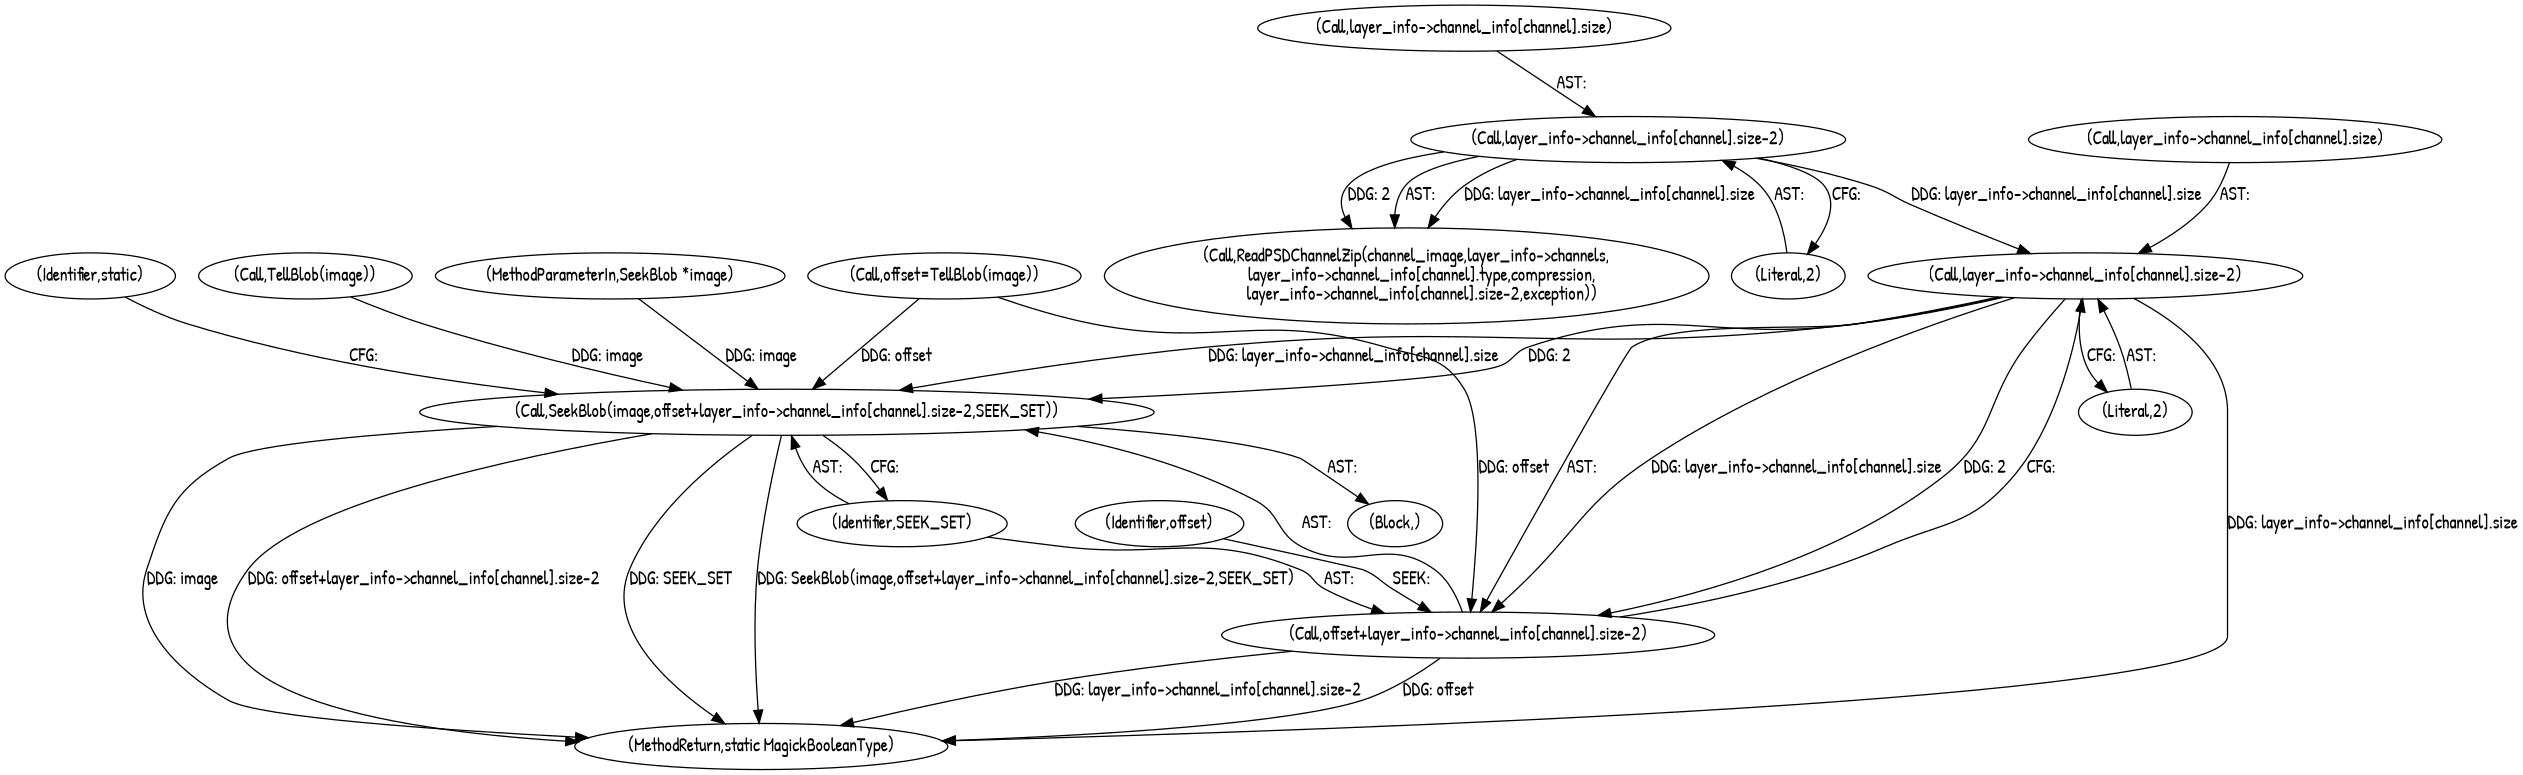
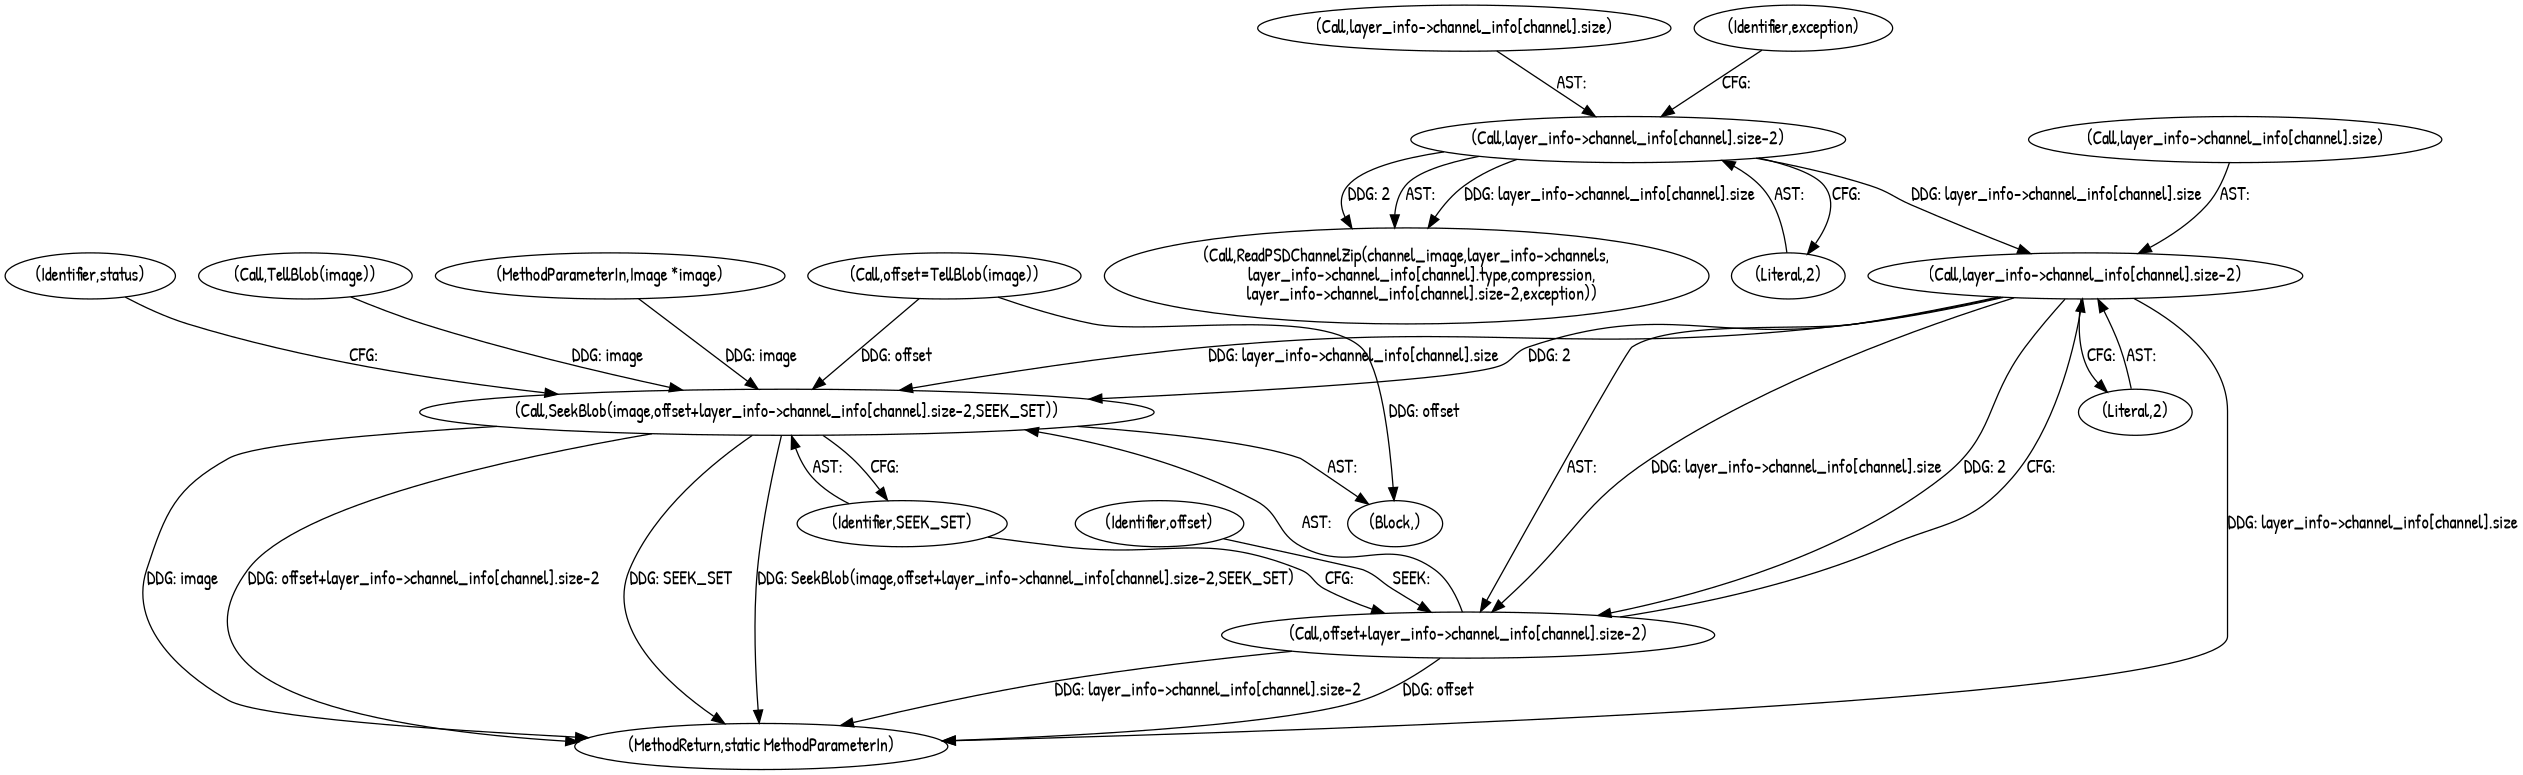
none -> (1793, 28)
(90, 276) -> (90, 276)
(610, 276) -> (610, 276)
(1307, 332) -> (1252, 325)
(1341, 579) -> (1341, 579)
(761, 746) -> (761, 746)
